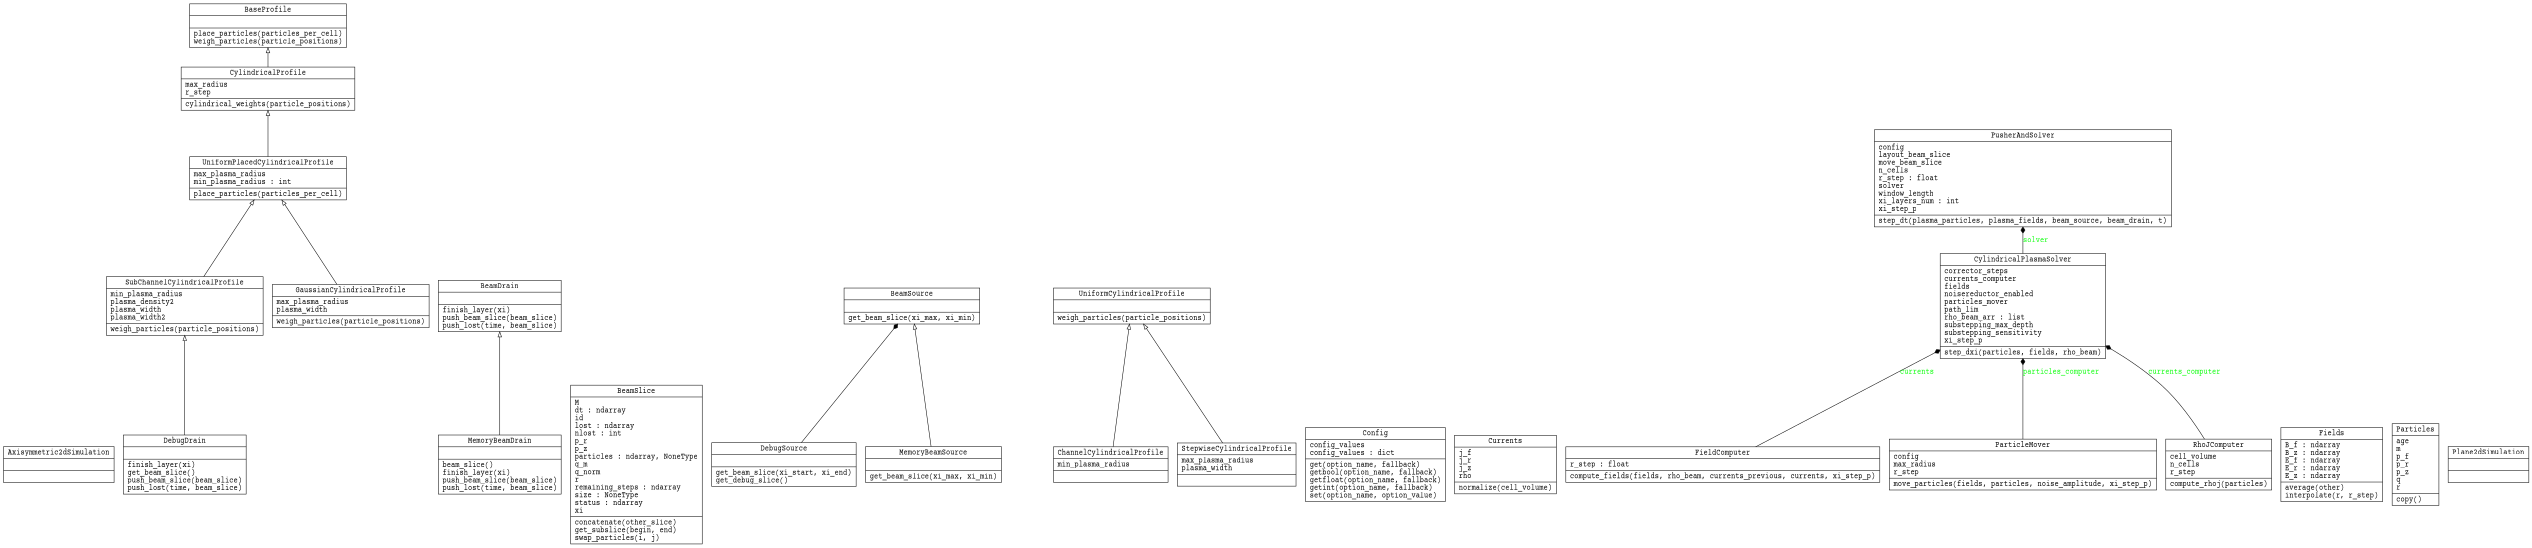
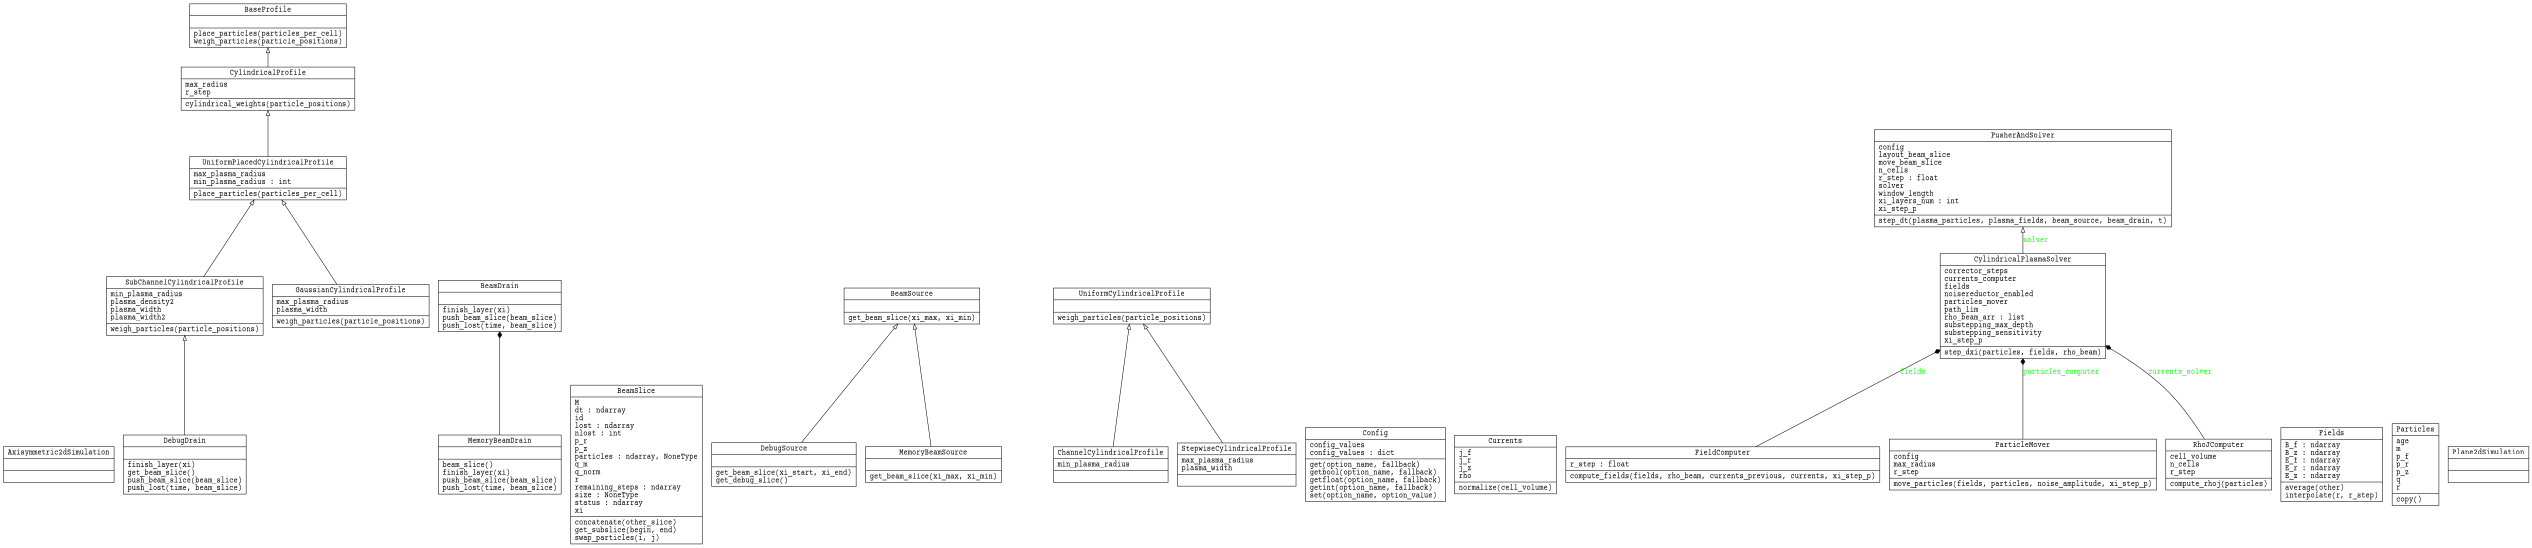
(2023, 243) -> (2023, 243)
(1917, 372) -> (1913, 372)
(2185, 372) -> (2180, 372)
(500, 386) -> (500, 386)
(848, 386) -> (848, 385)
